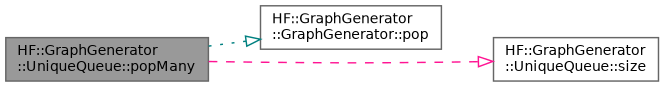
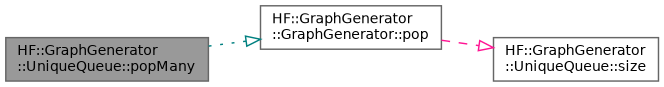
(344, 63) -> (460, 43)
